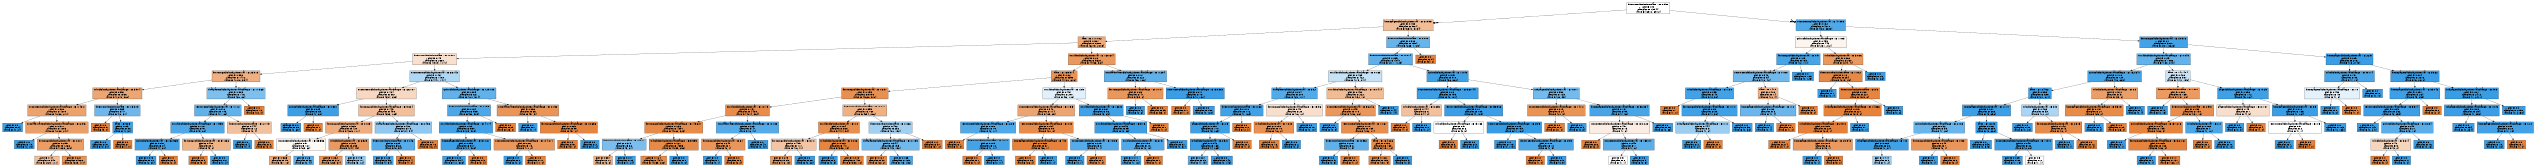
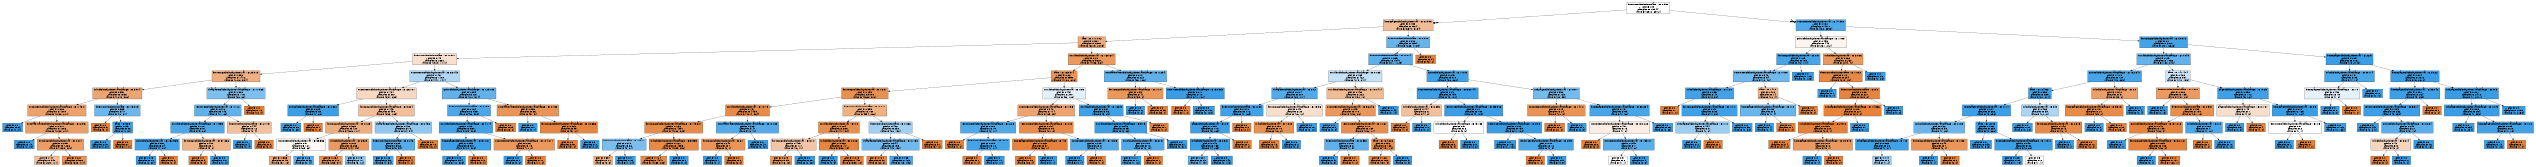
(291, 128) -> (291, 128)
